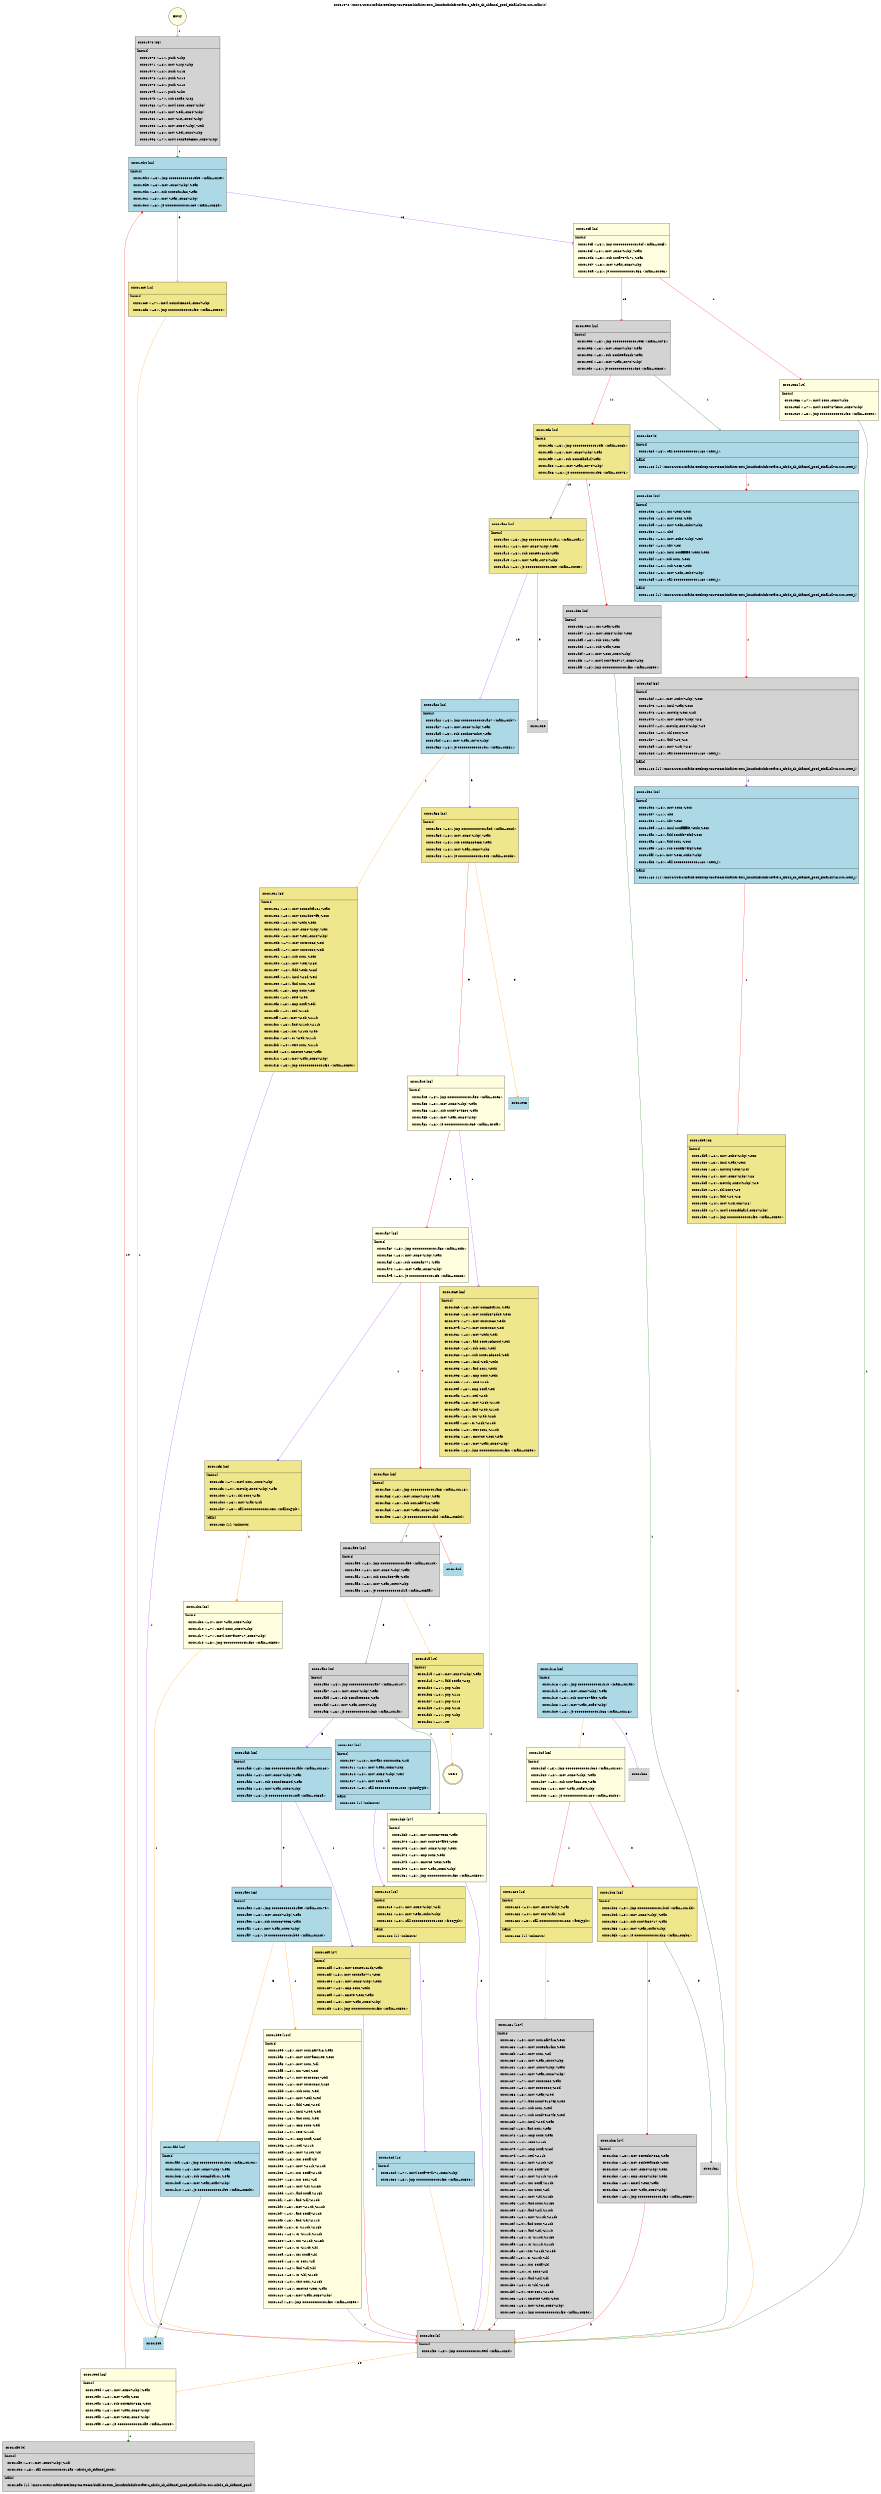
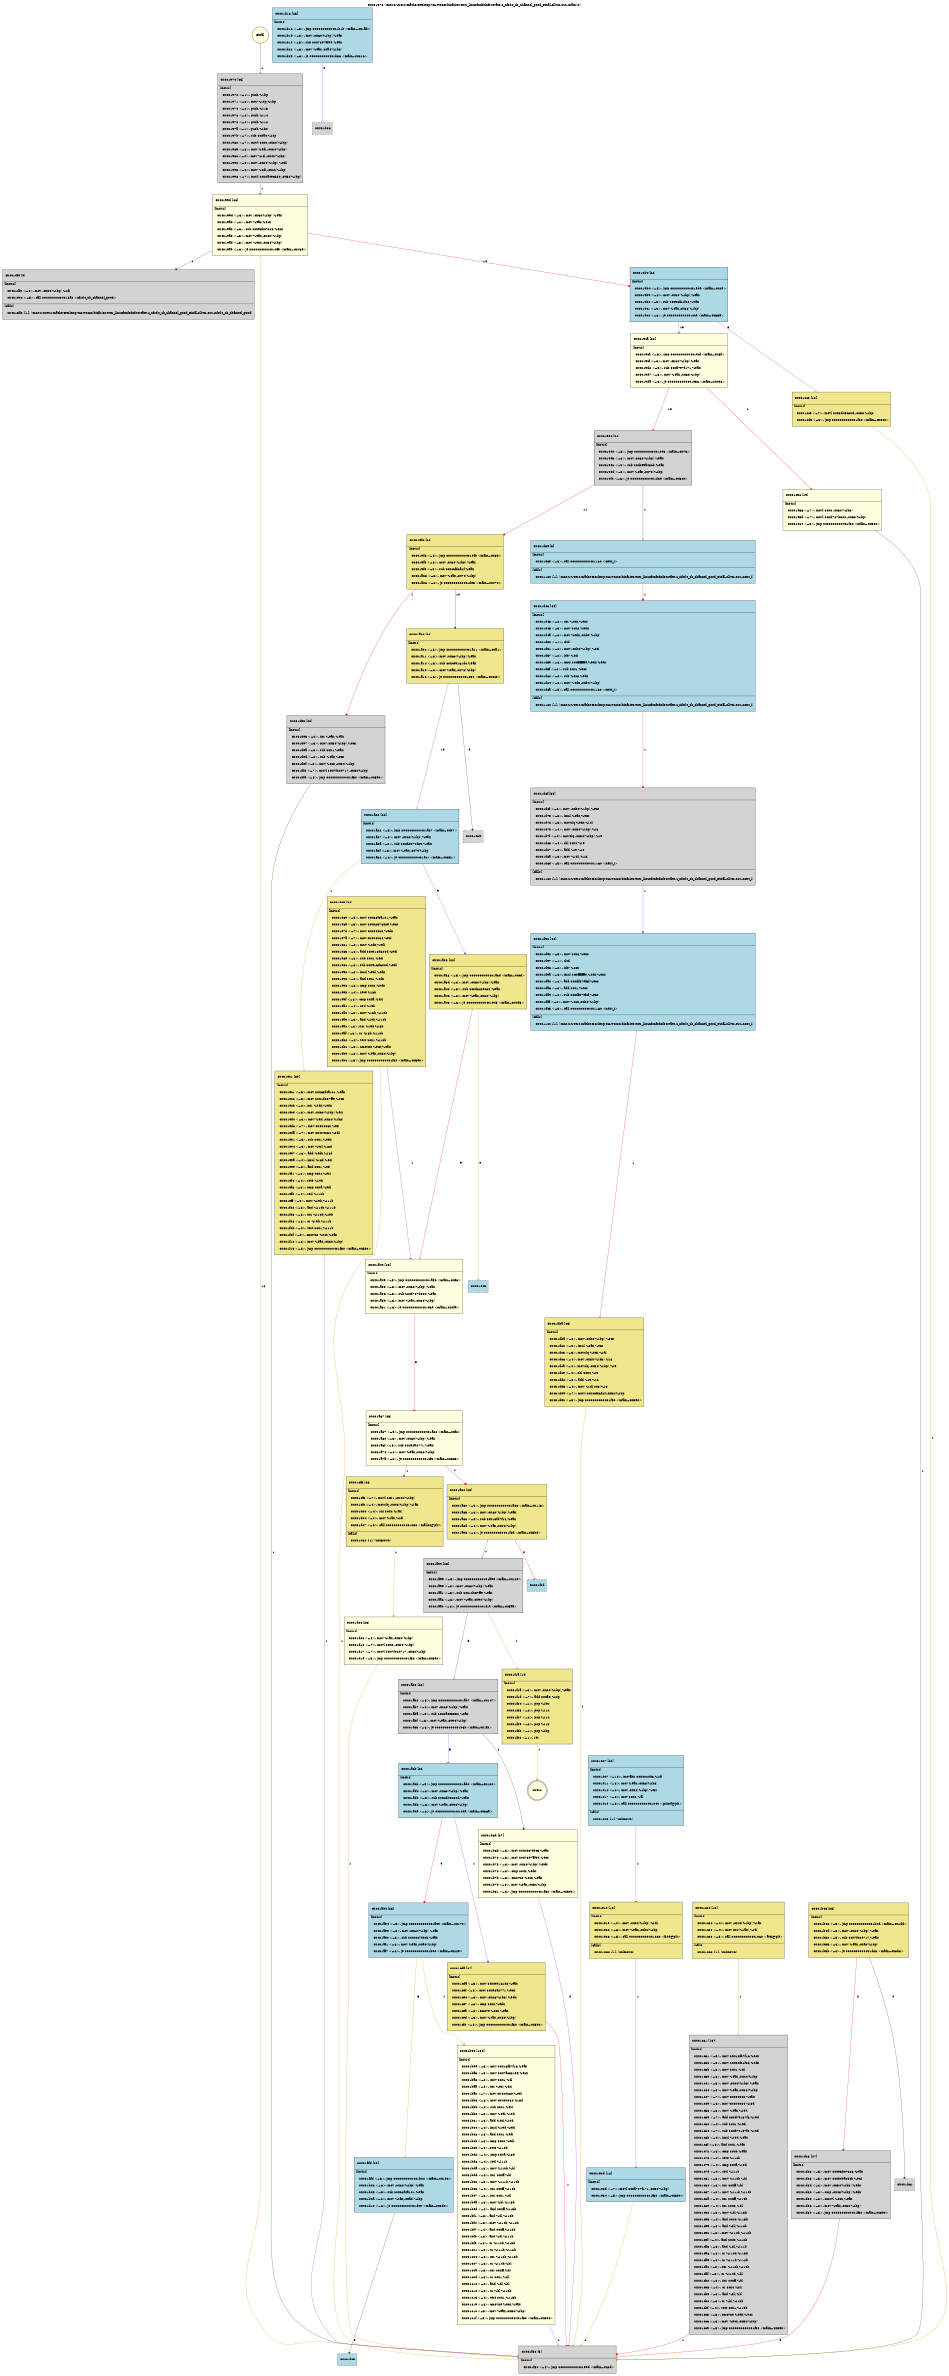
(178, 17) -> (260, 35)
(178, 151) -> (260, 188)
(469, 1208) -> (399, 1162)
(576, 1775) -> none
